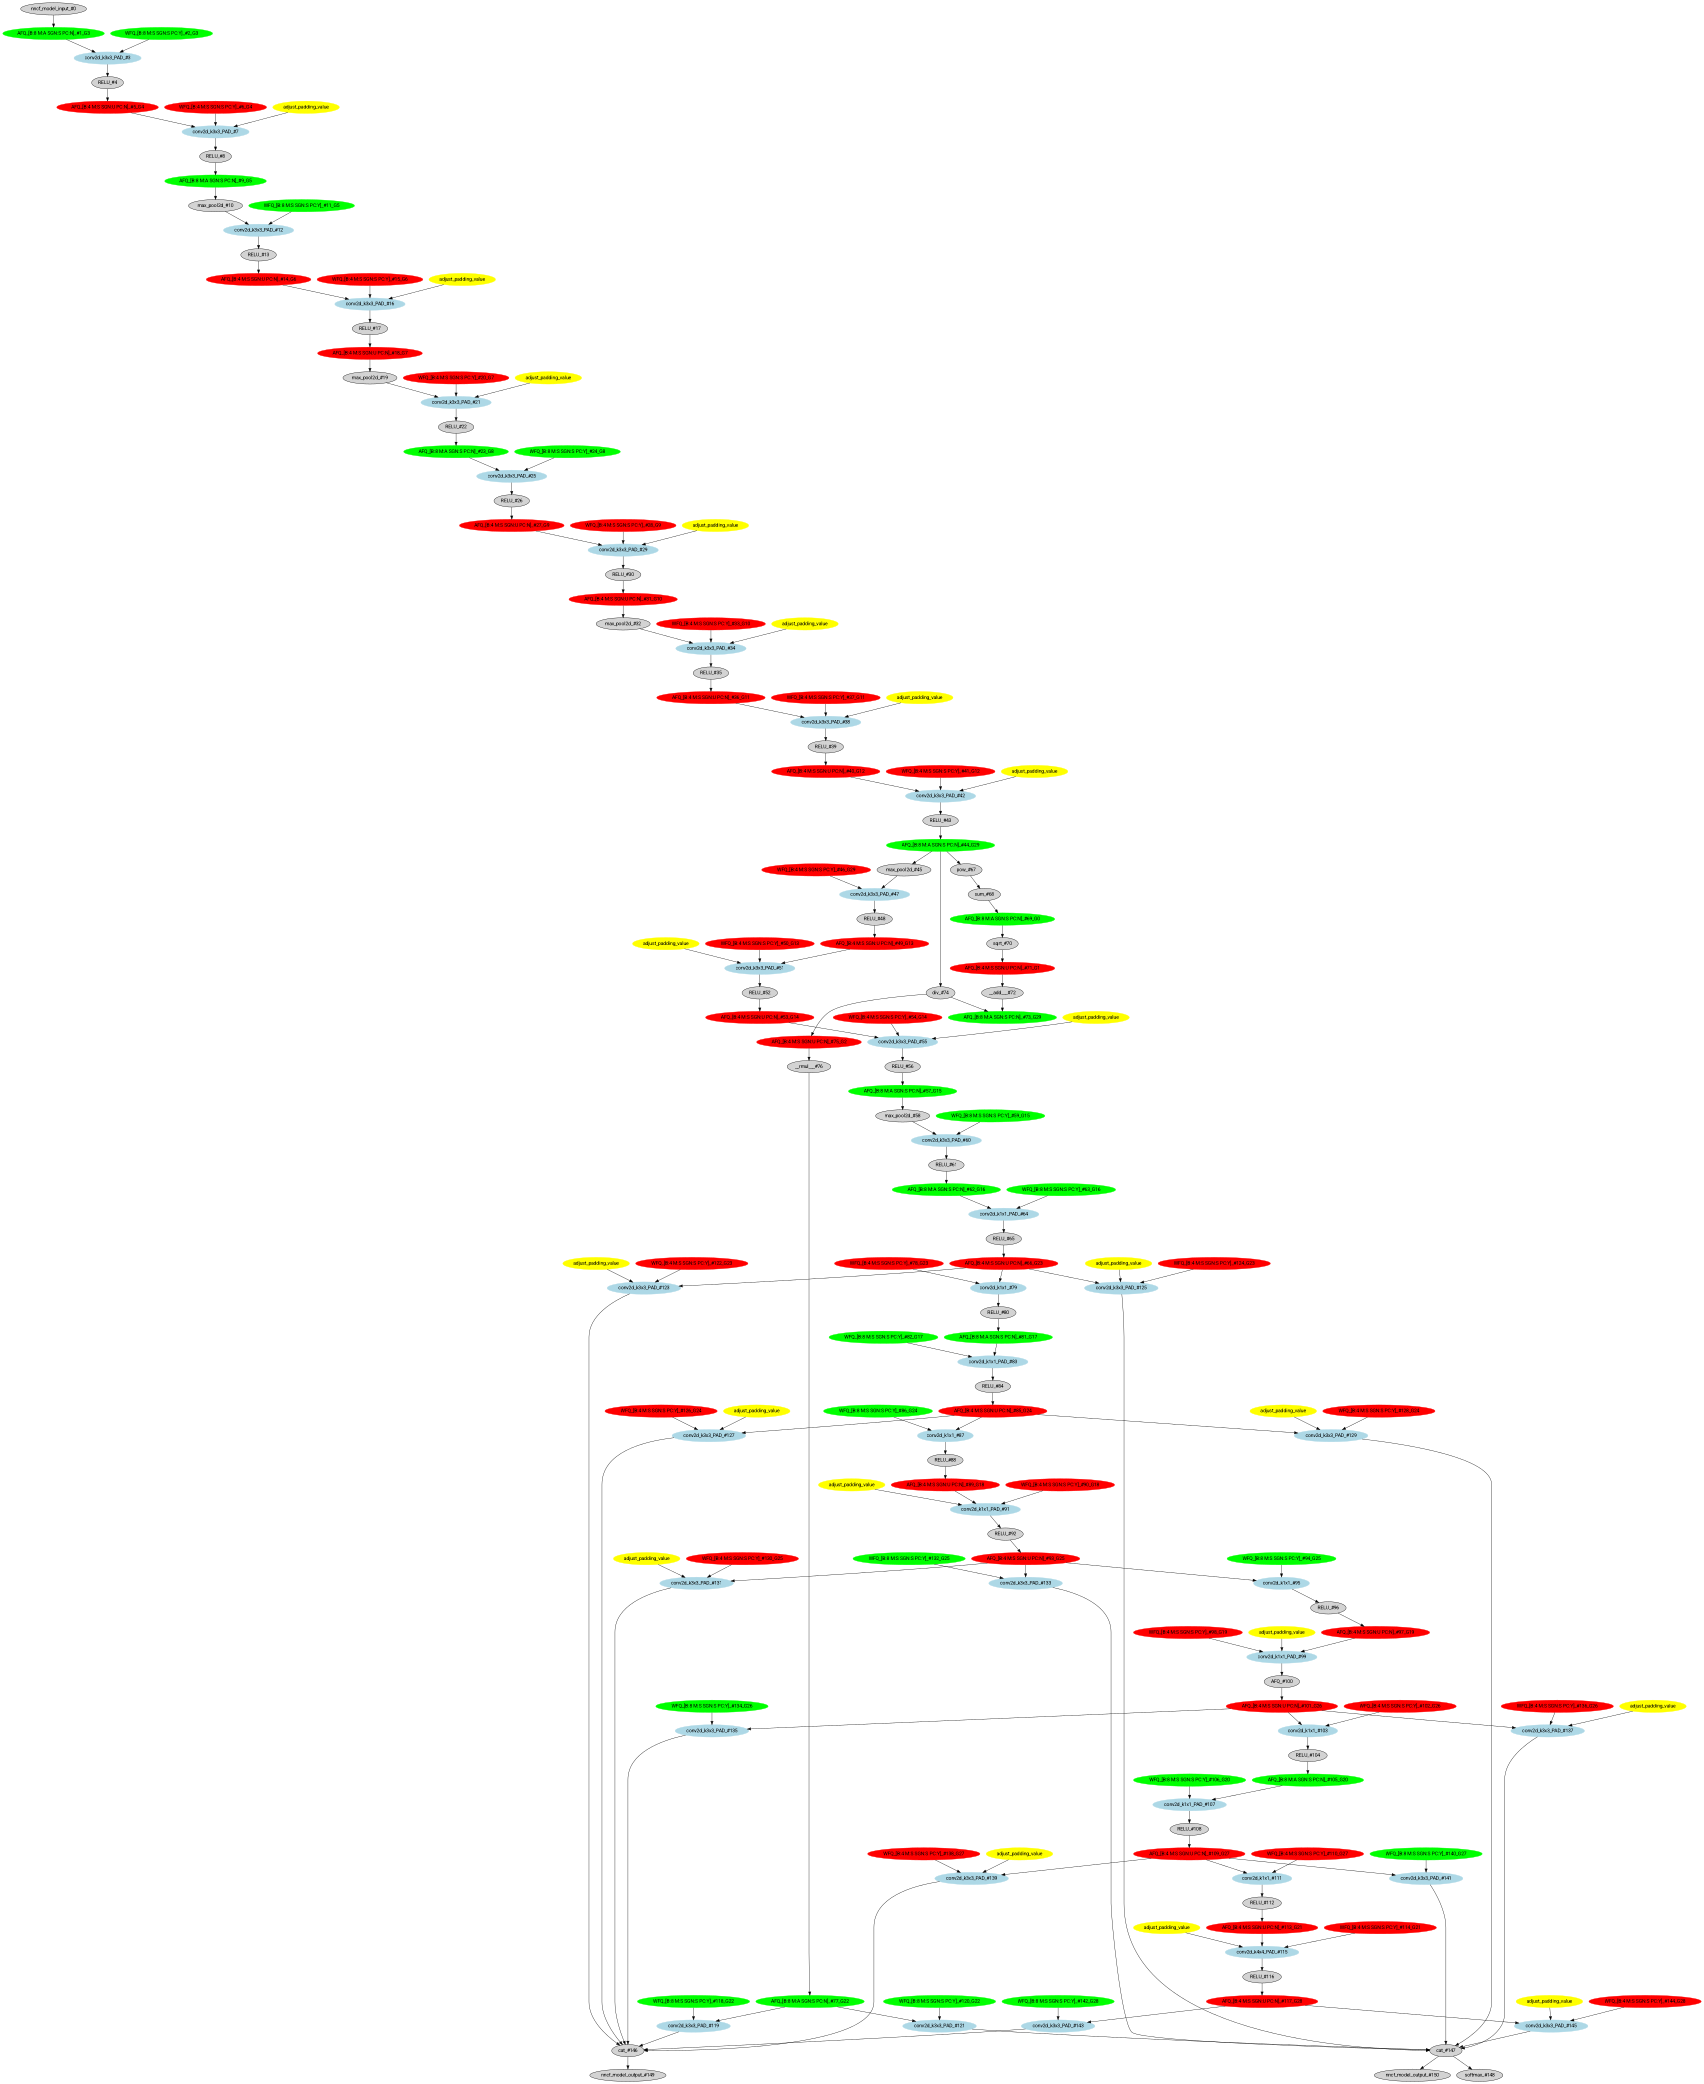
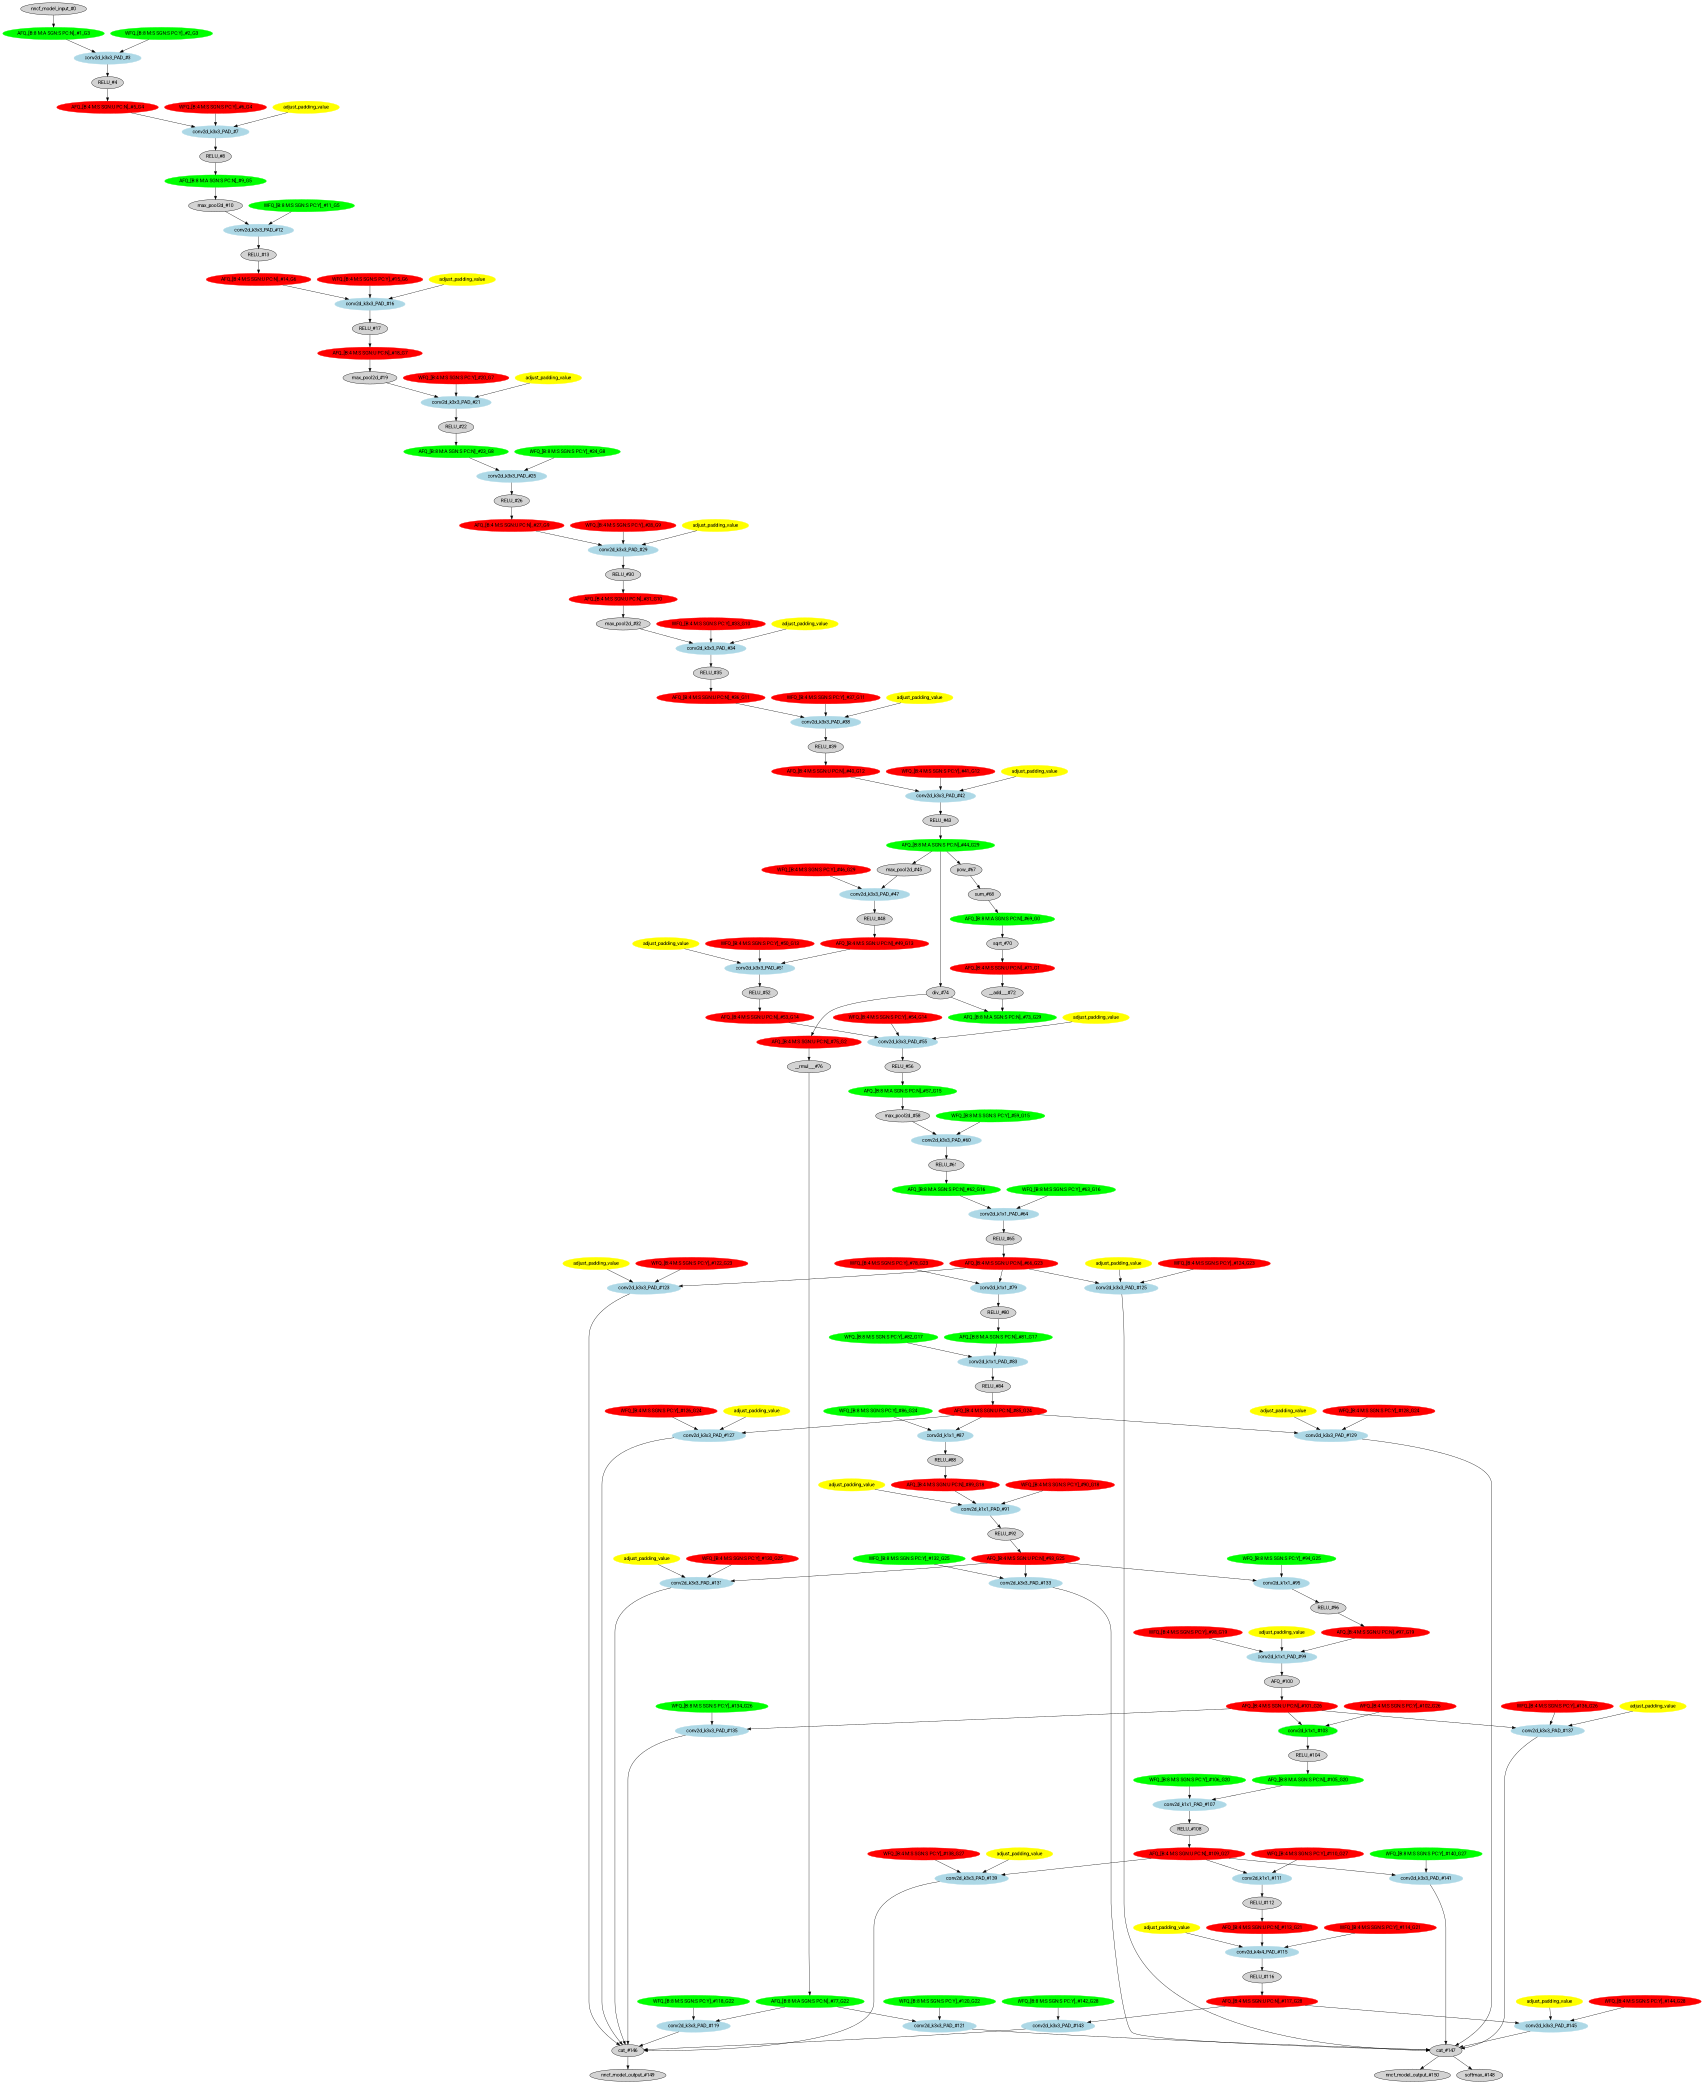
(1308, 1731) -> (1308, 1731)
